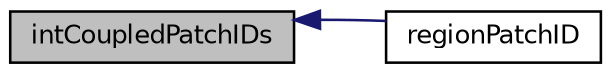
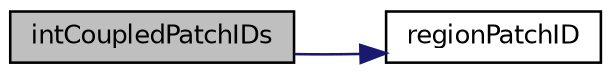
(353, 20) -> (327, 54)
